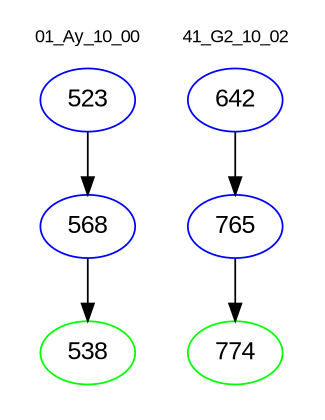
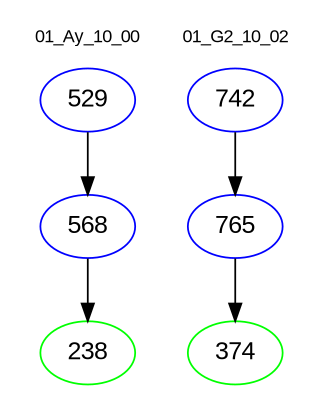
(236, 38) -> (236, 38)
(88, 100) -> (88, 100)
(235, 100) -> (235, 100)
(88, 353) -> (88, 353)
(235, 353) -> (235, 353)
